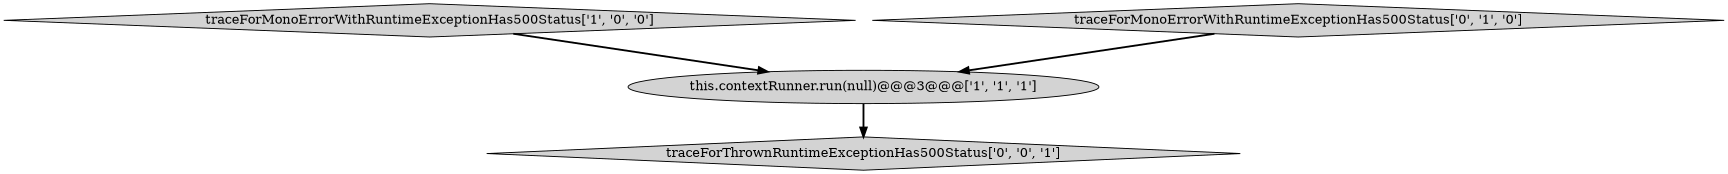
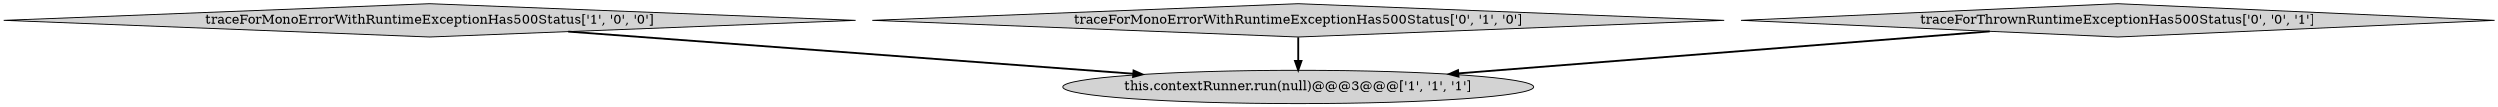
(863, 116) -> (1724, 52)
